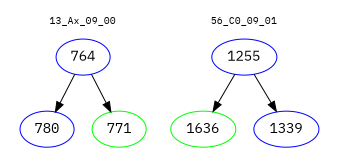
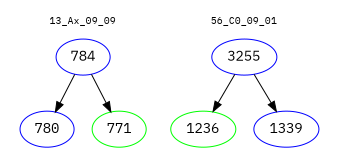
(83, 22) -> (83, 22)
(83, 57) -> (83, 57)
(244, 57) -> (244, 57)
(203, 129) -> (203, 129)
